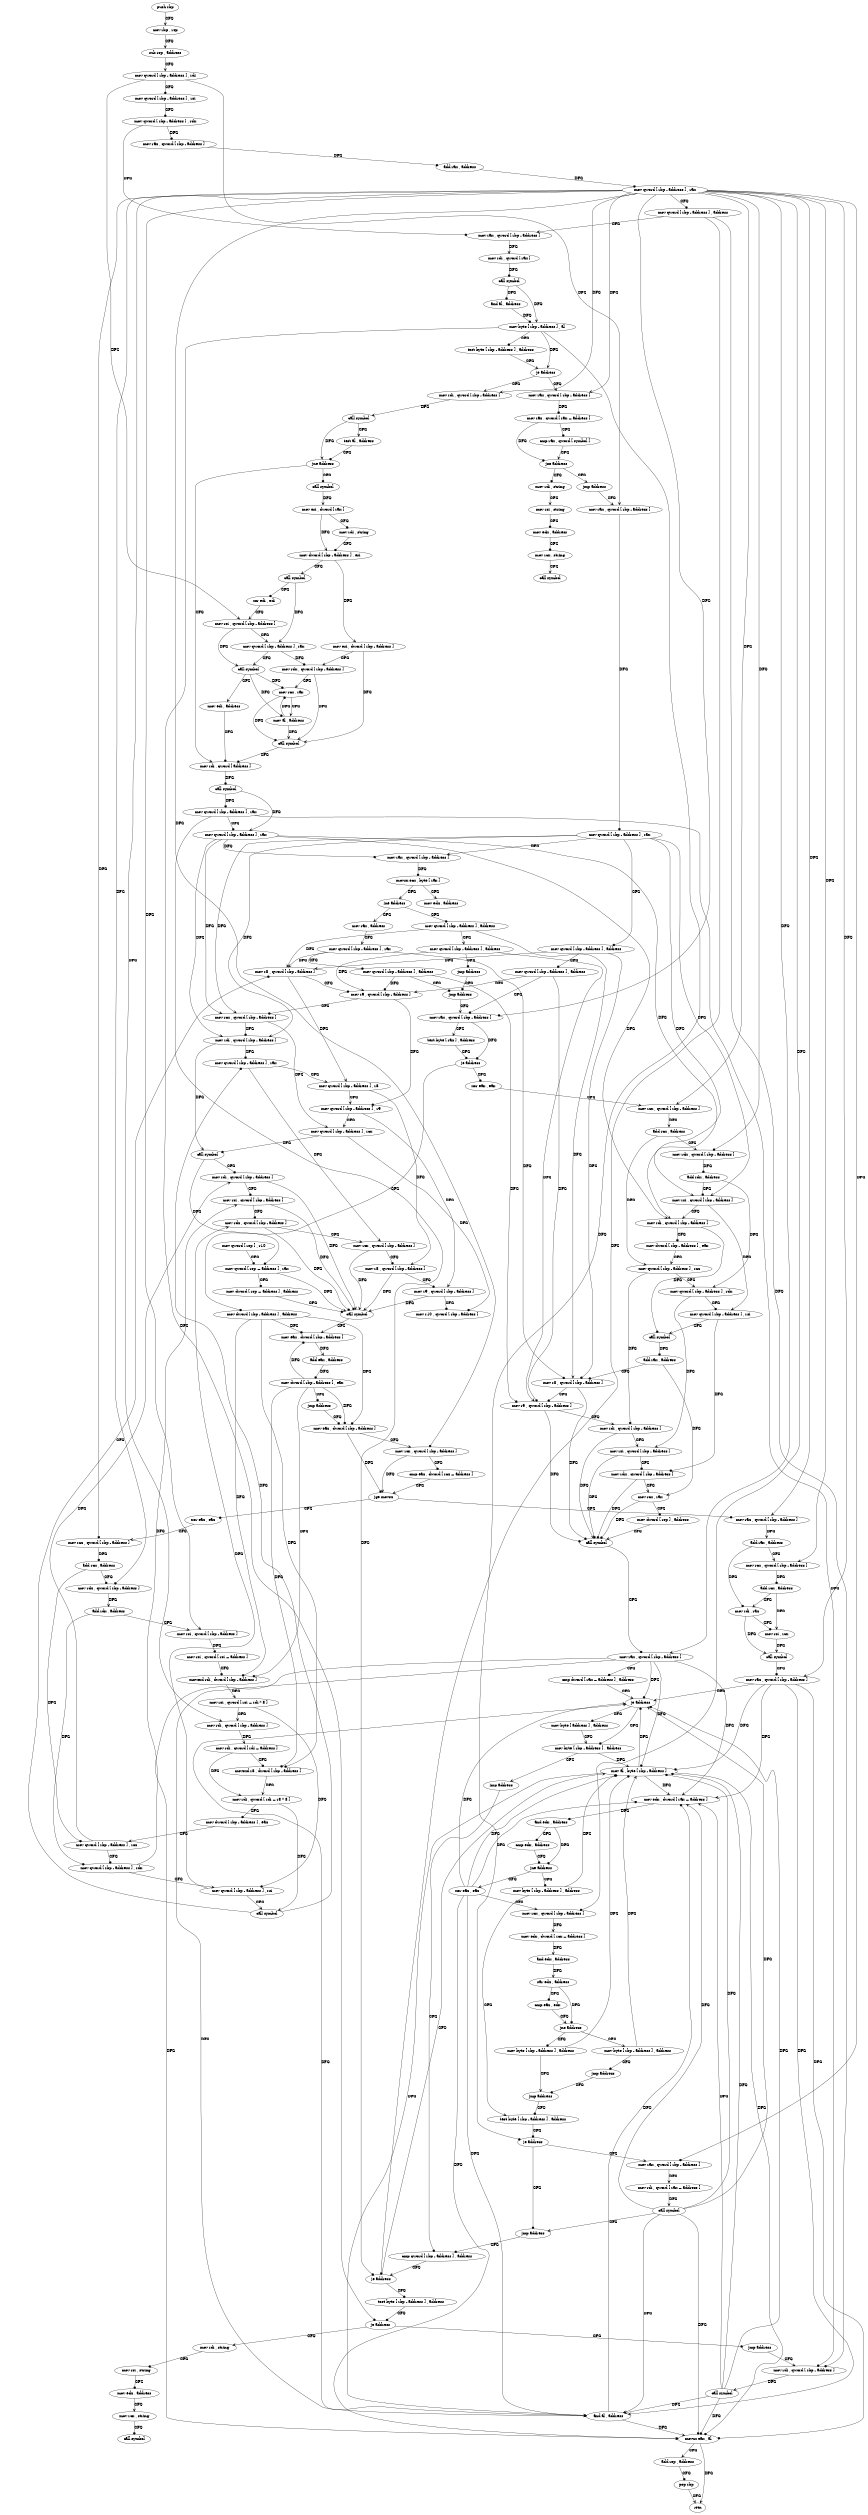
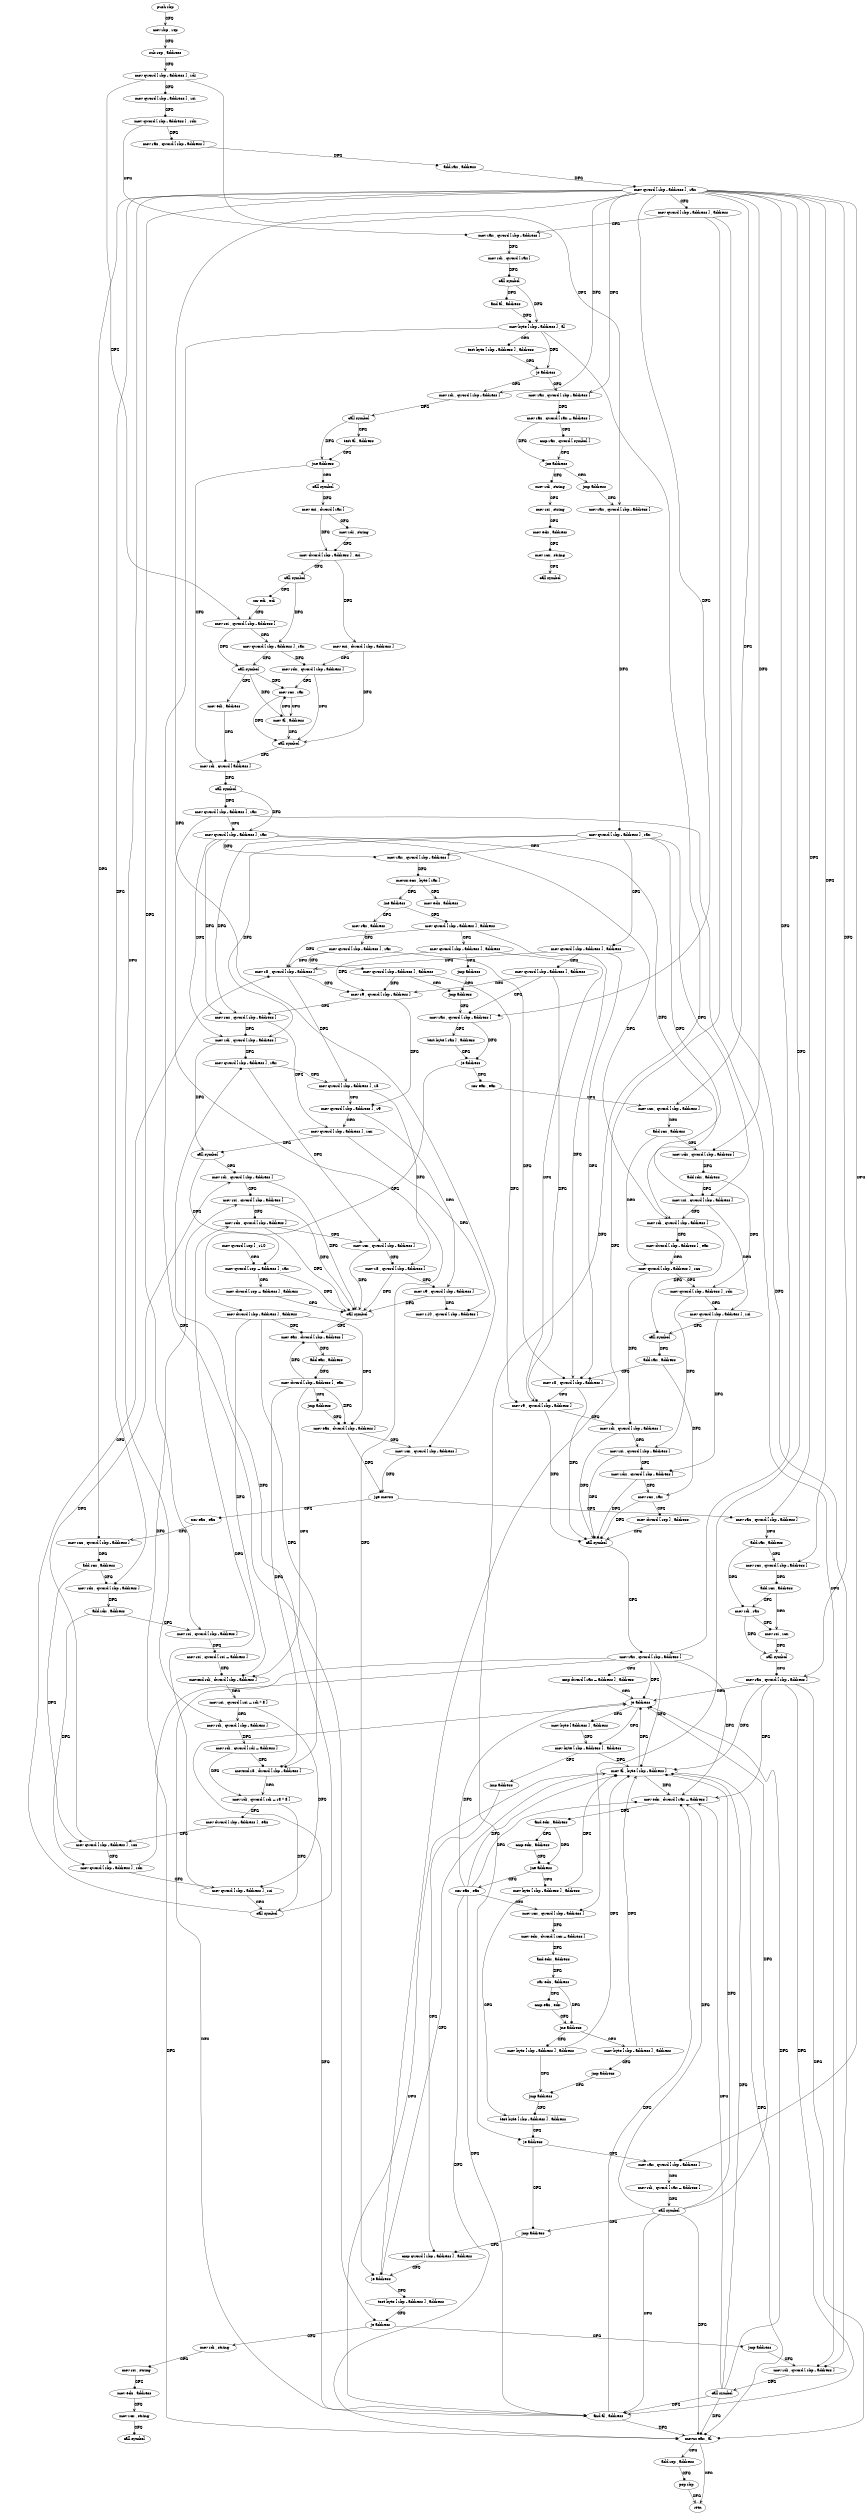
(259, 1279) -> (259, 1279)
(441, 1474) -> none
(709, 2473) -> (709, 2473)
